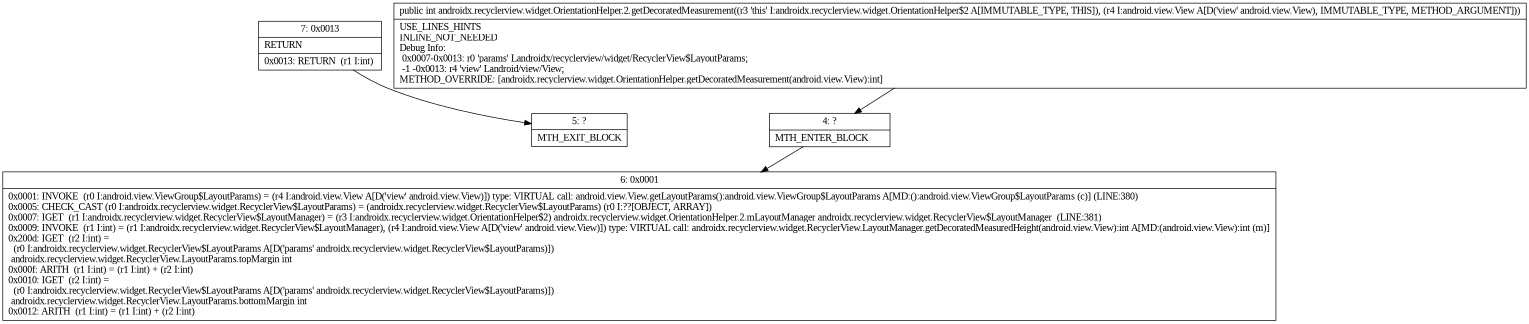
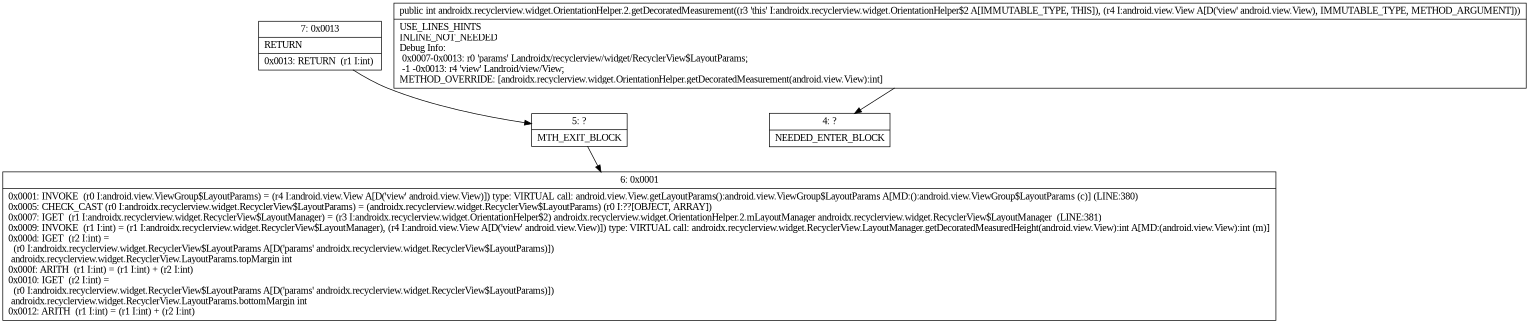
(822, 138) -> (830, 138)
(785, 157) -> (593, 156)
(60, 238) -> (60, 238)
